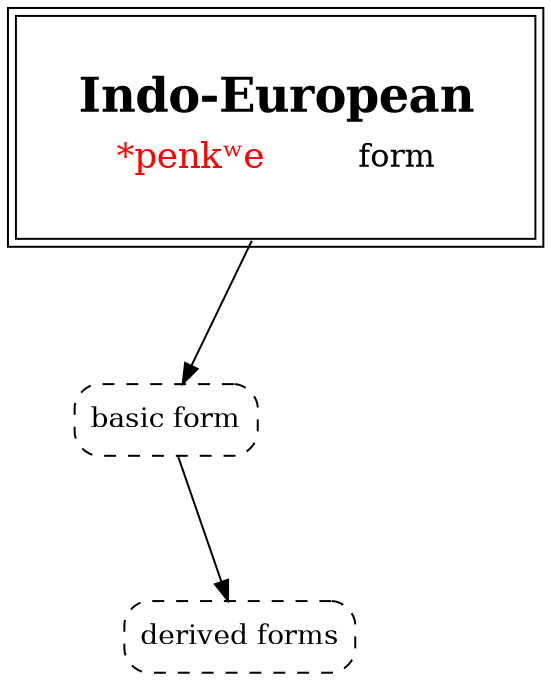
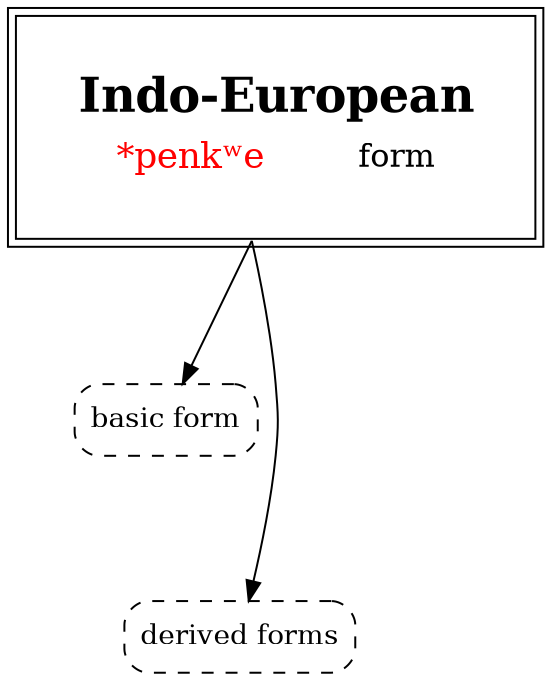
(200, 519) -> (278, 411)
